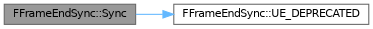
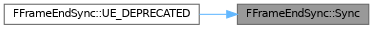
(149, 14) -> (213, 14)
